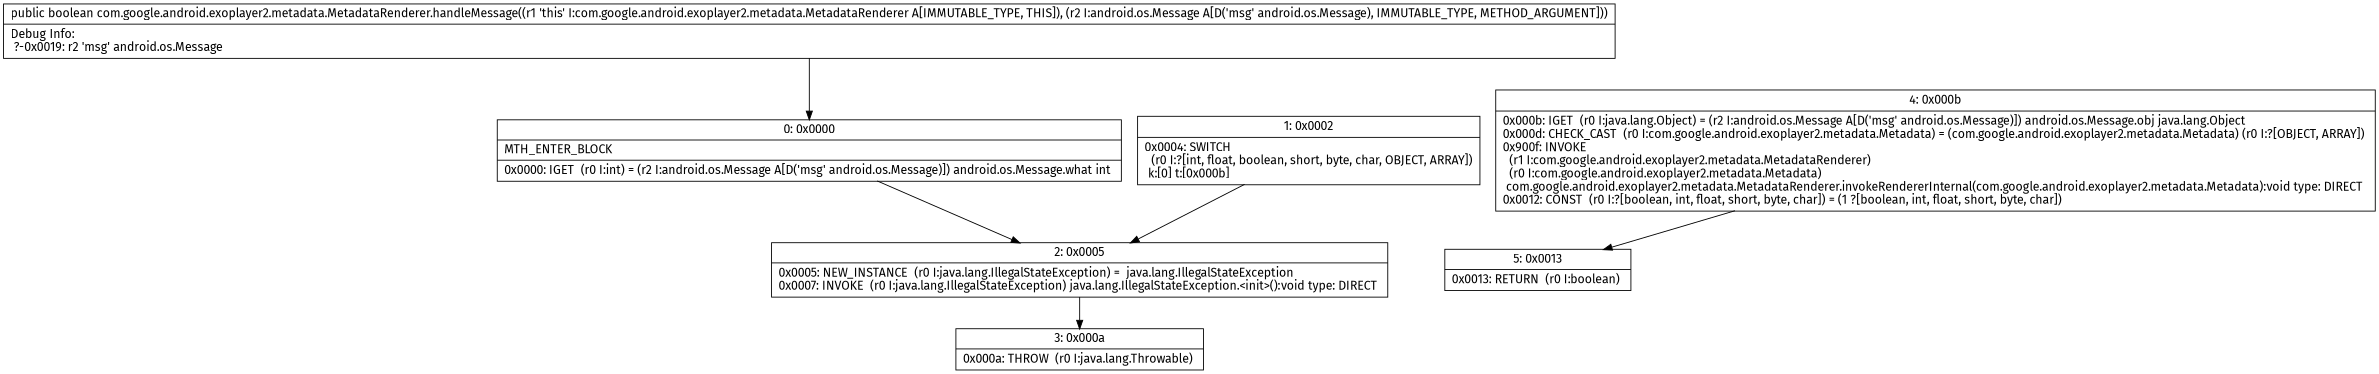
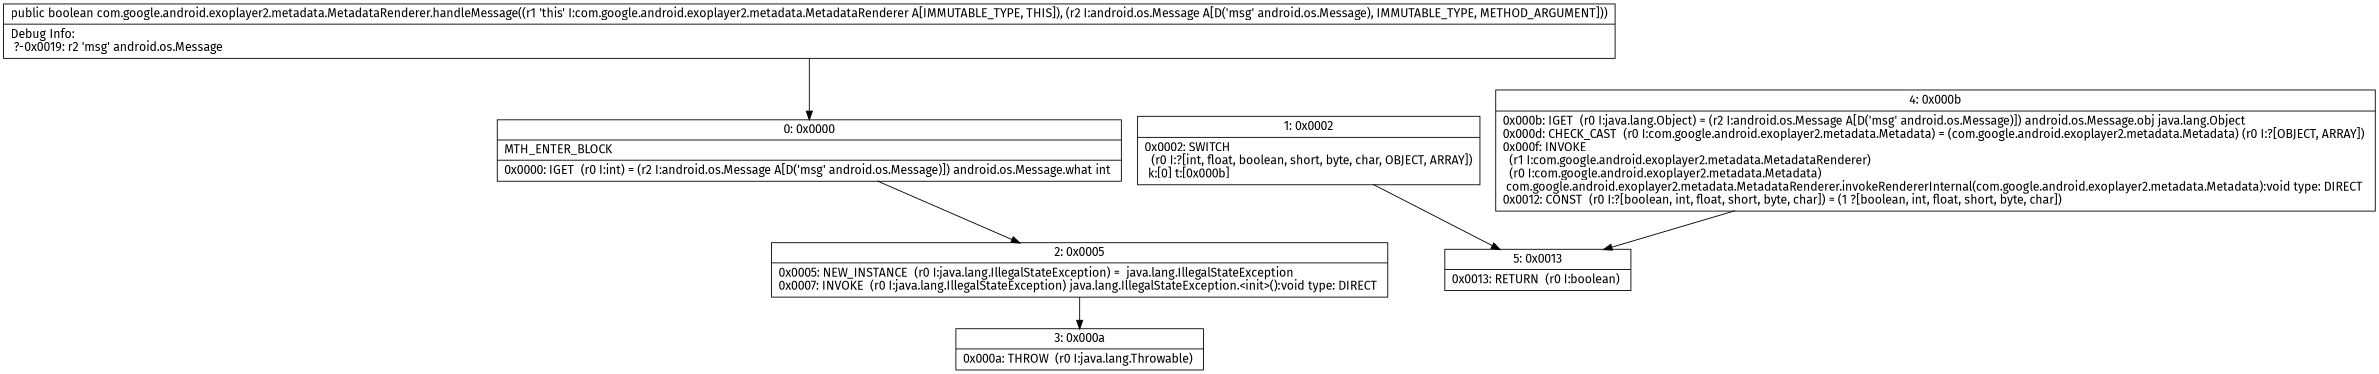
(1191, 147) -> (1191, 147)
(1548, 147) -> (1548, 147)
(1191, 212) -> (1433, 215)
